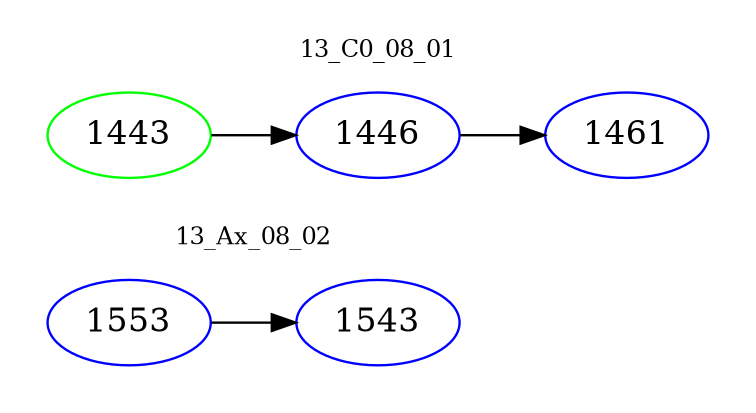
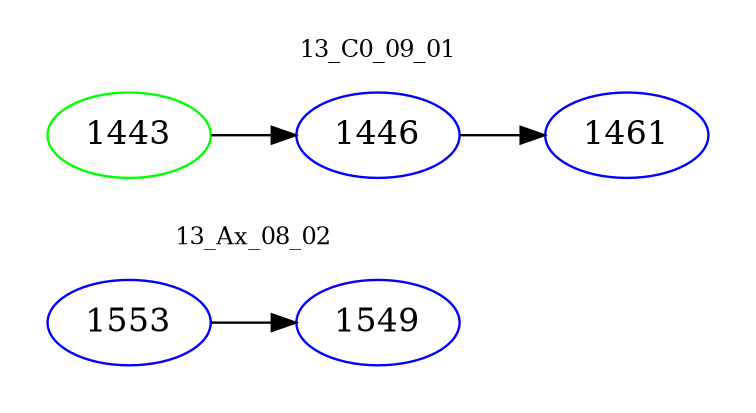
(378, 51) -> (378, 51)
(378, 323) -> (378, 323)
